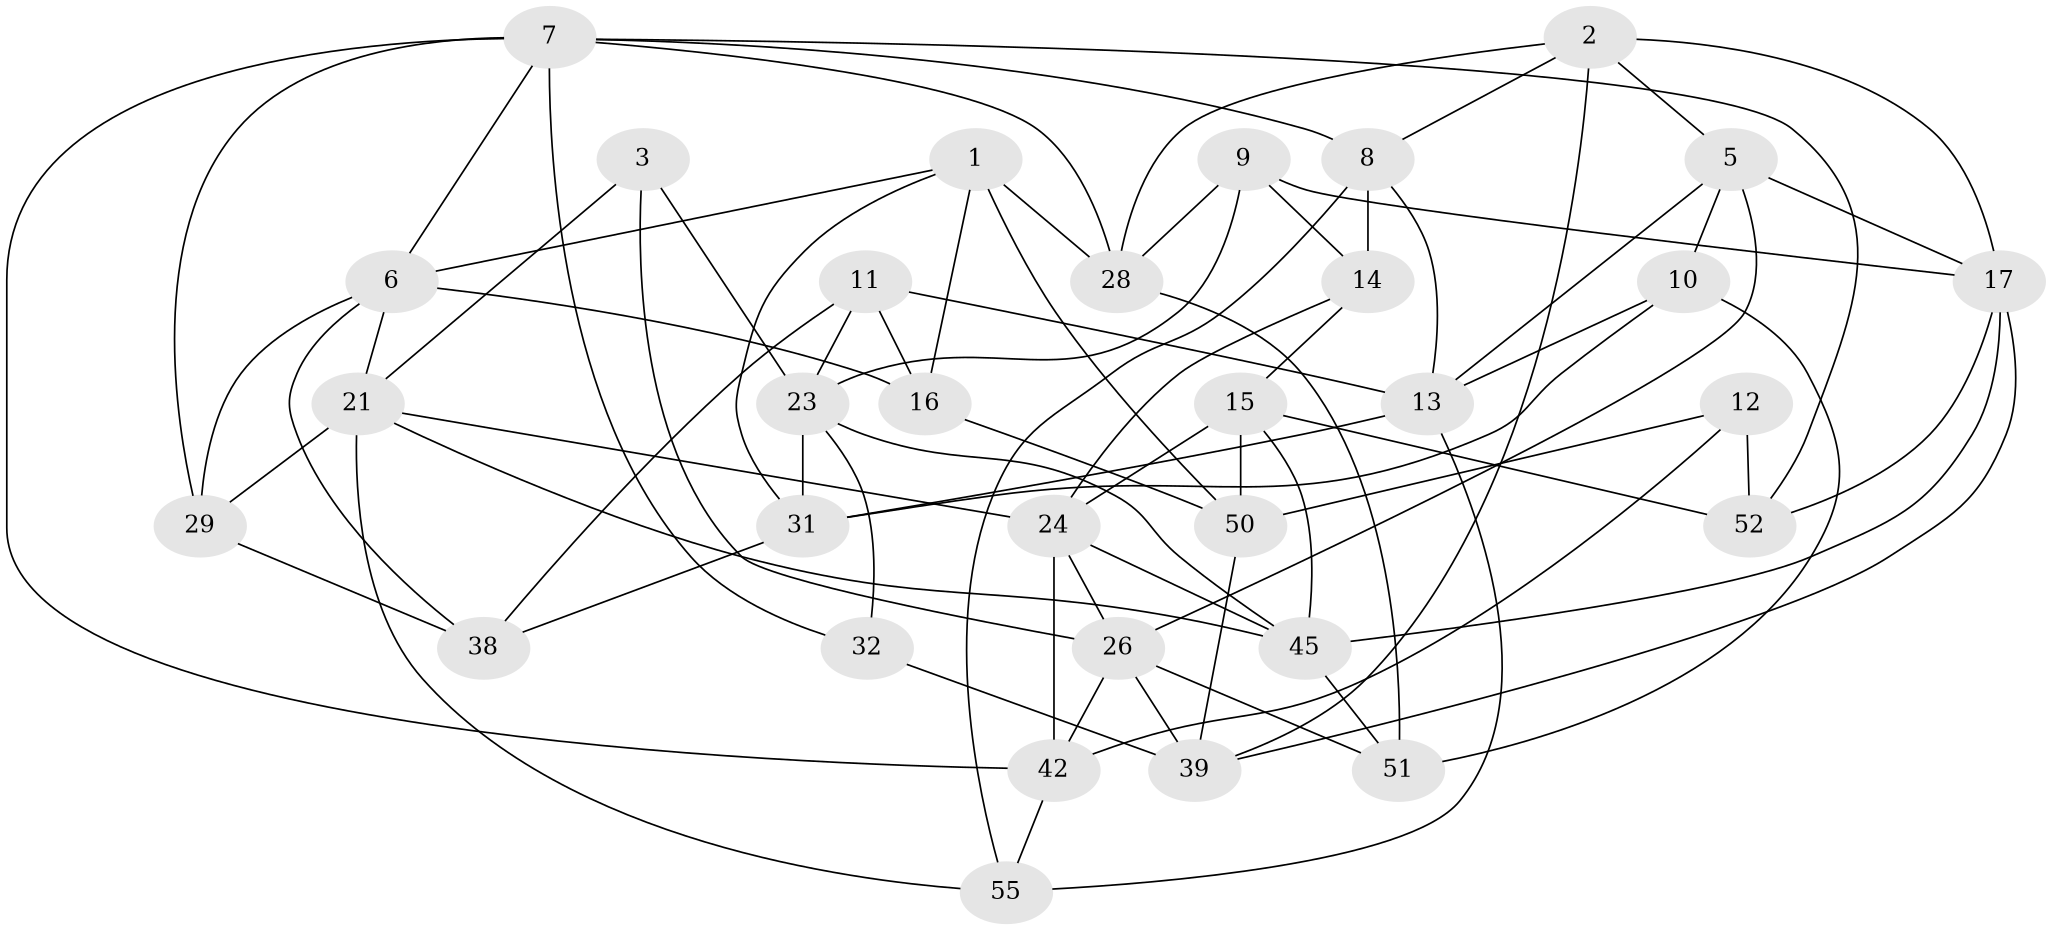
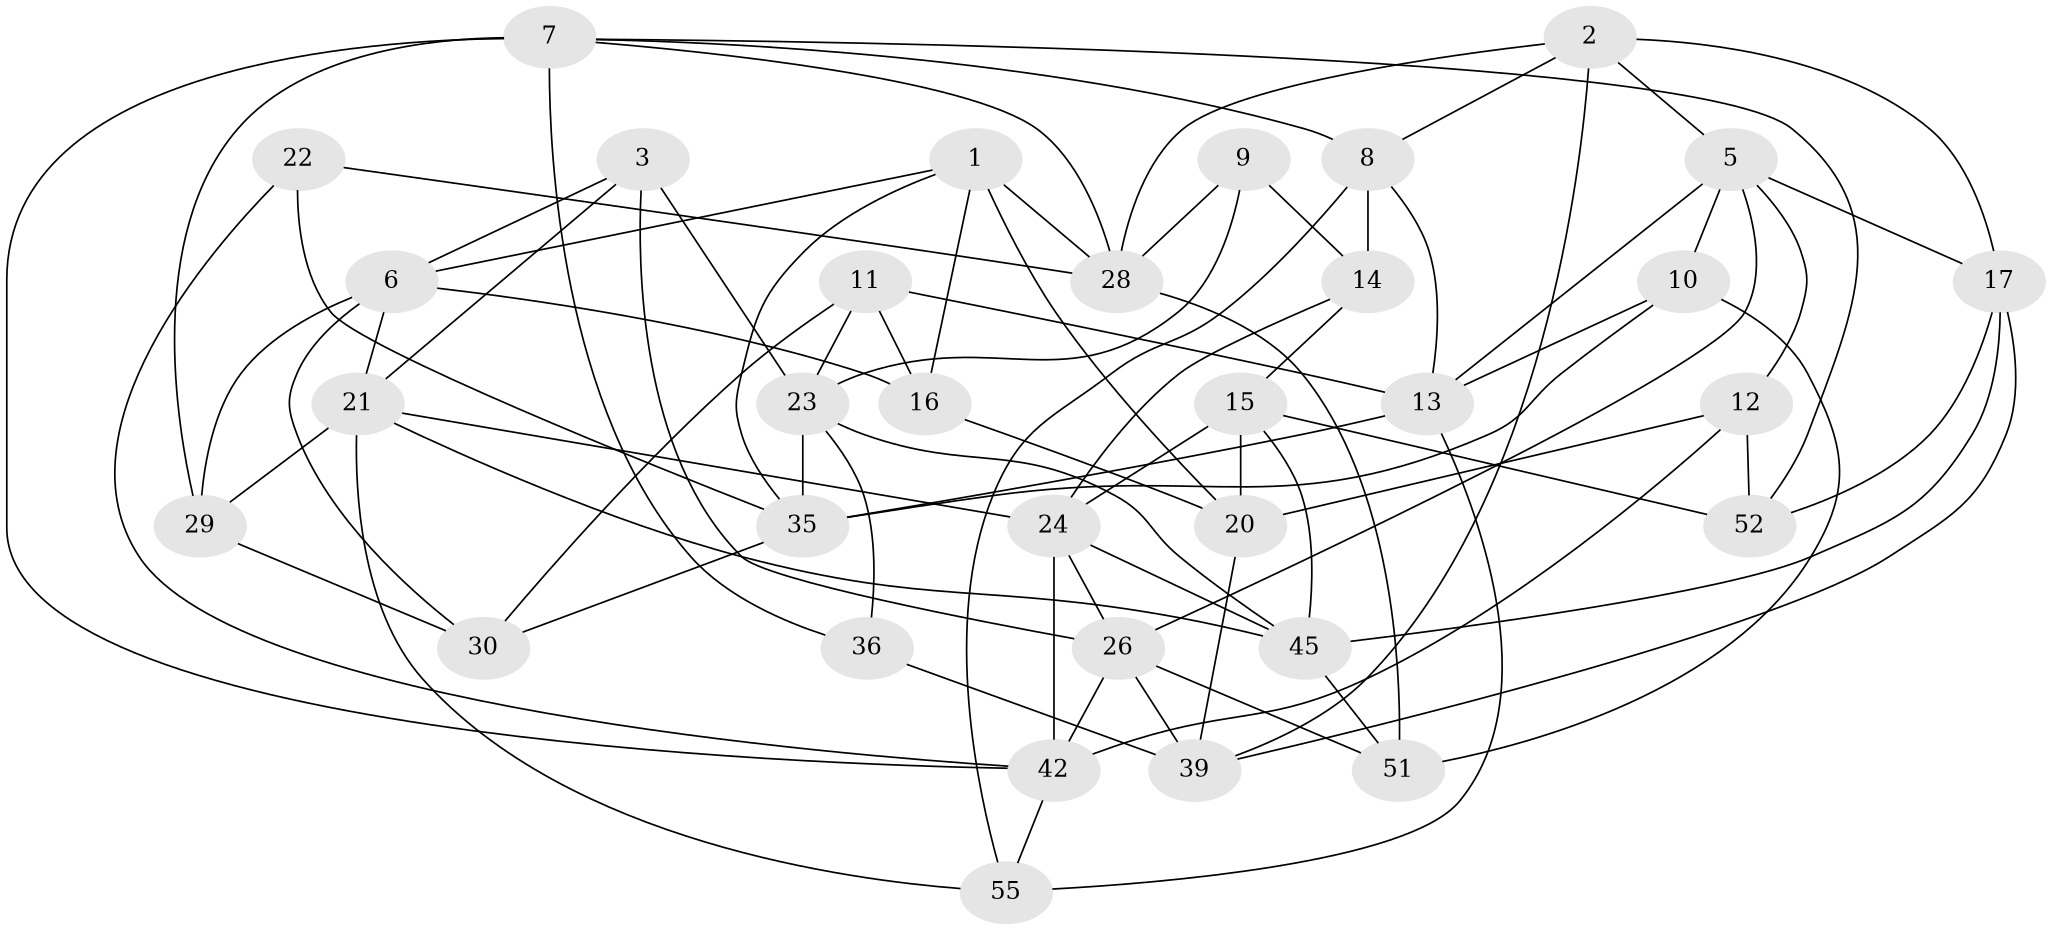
(471, 159) -> (518, 221)
none -> (299, 160)
(1615, 235) -> none
none -> (1807, 278)
(803, 526) -> (803, 526)
(1241, 526) -> (1241, 526)
(484, 648) -> (484, 648)
(867, 648) -> (867, 648)
